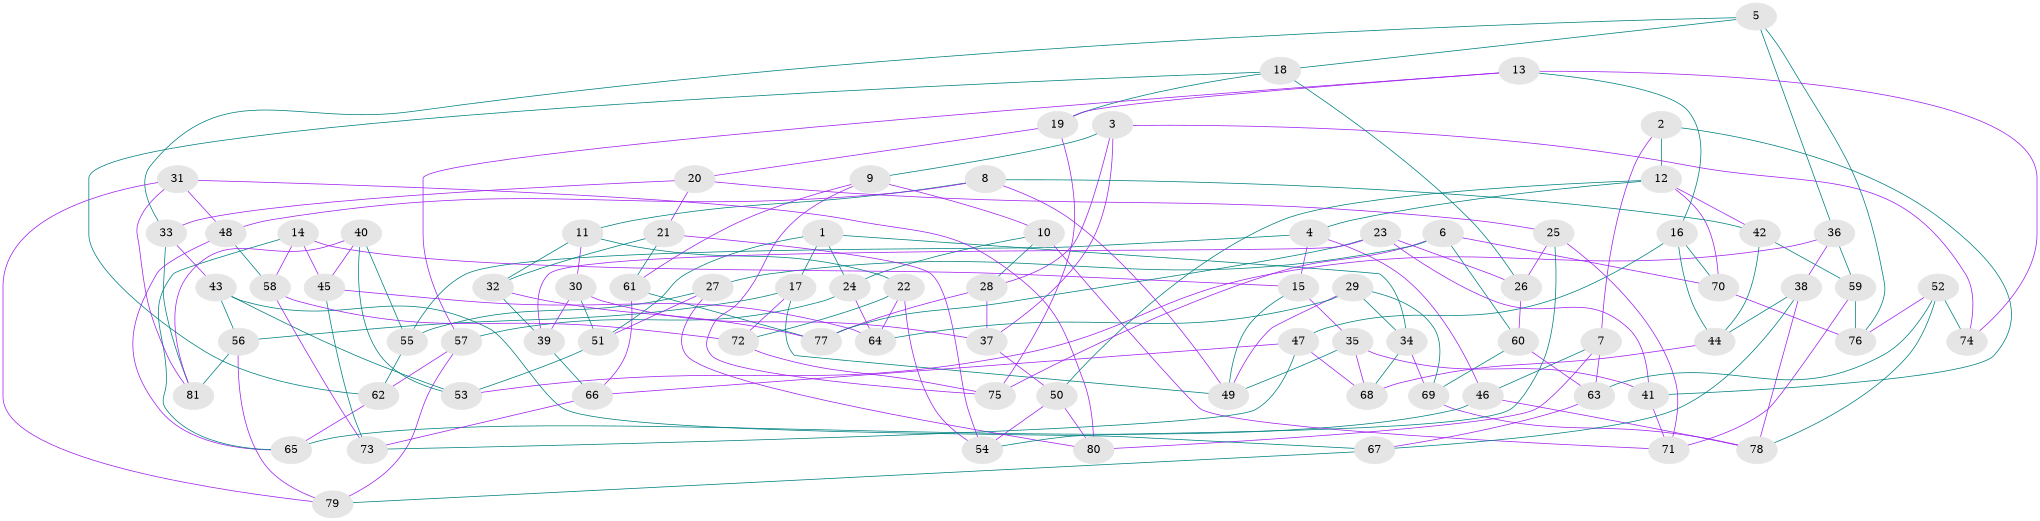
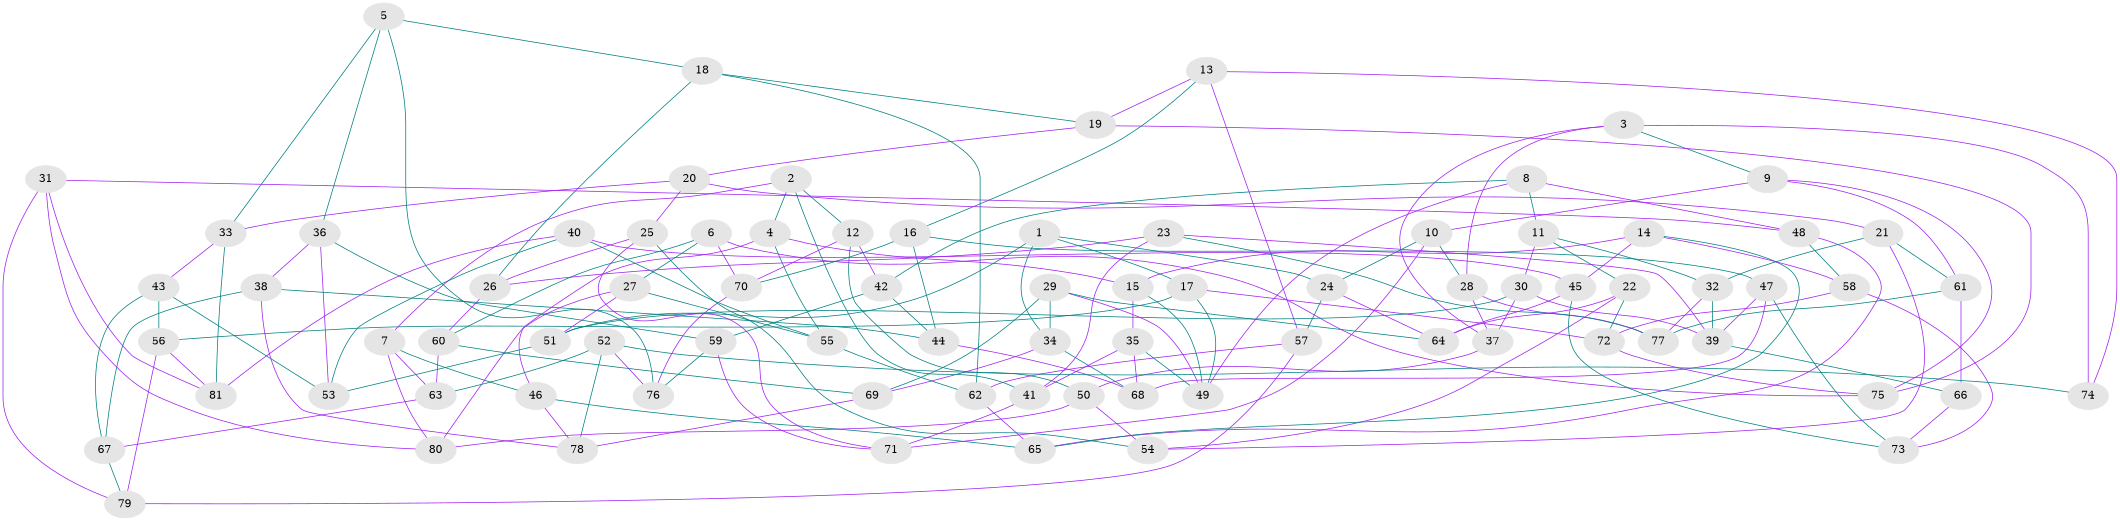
(1468, 200) -> (781, 206)
(979, 366) -> (1733, 322)
(216, 369) -> (187, 369)
